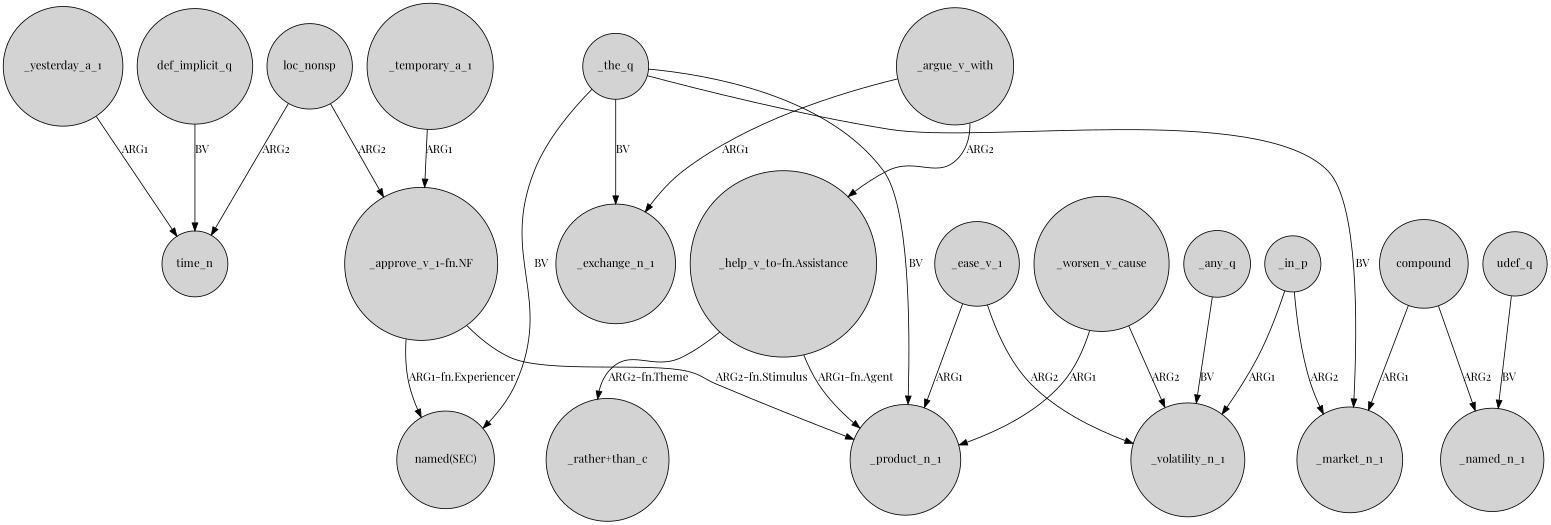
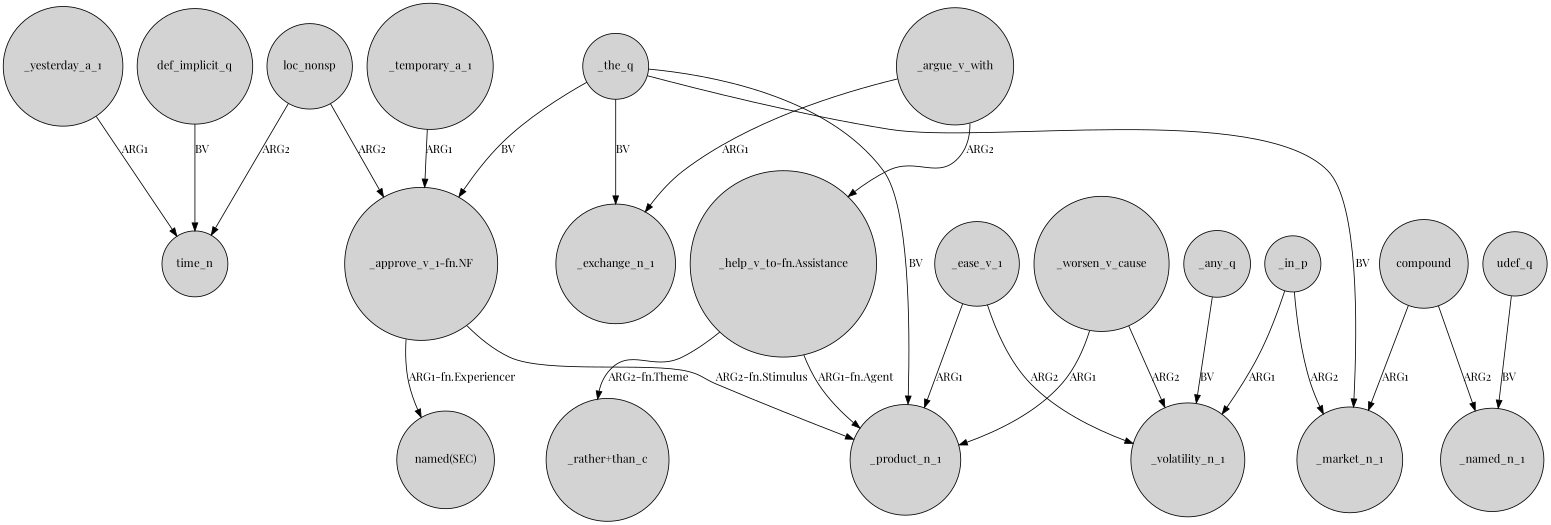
(523, 251) -> (518, 128)
